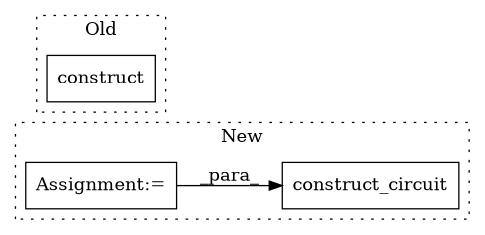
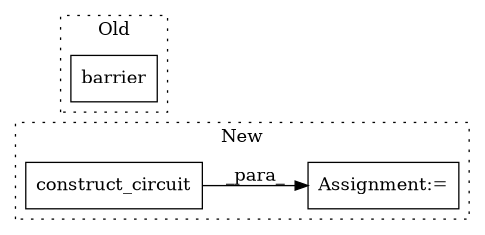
(101, 79) -> (114, 79)
(223, 186) -> (249, 186)
